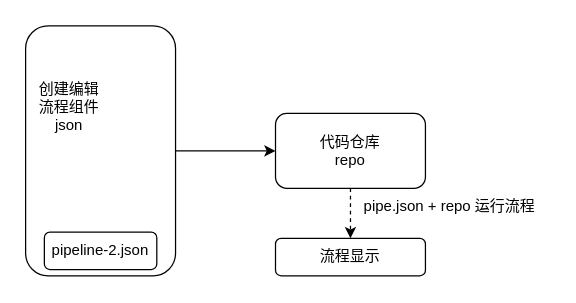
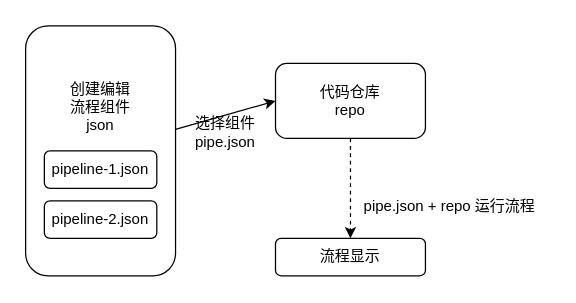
(69, 107) -> (101, 107)
none -> (226, 132)
(351, 151) -> (351, 101)
none -> (101, 169)
(101, 251) -> (101, 219)
